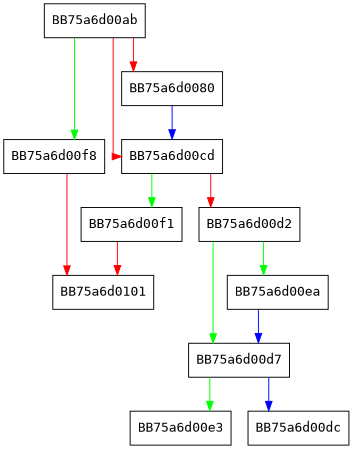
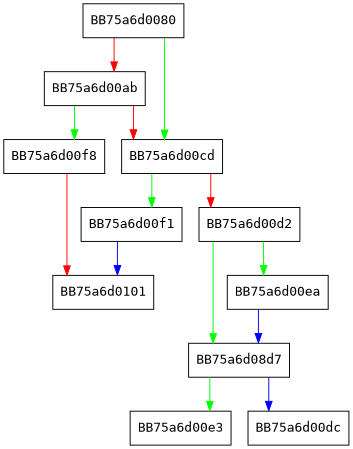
(133, 50) -> (114, 50)
(172, 118) -> (165, 84)
(117, 254) -> (117, 254)
(239, 360) -> (239, 360)
